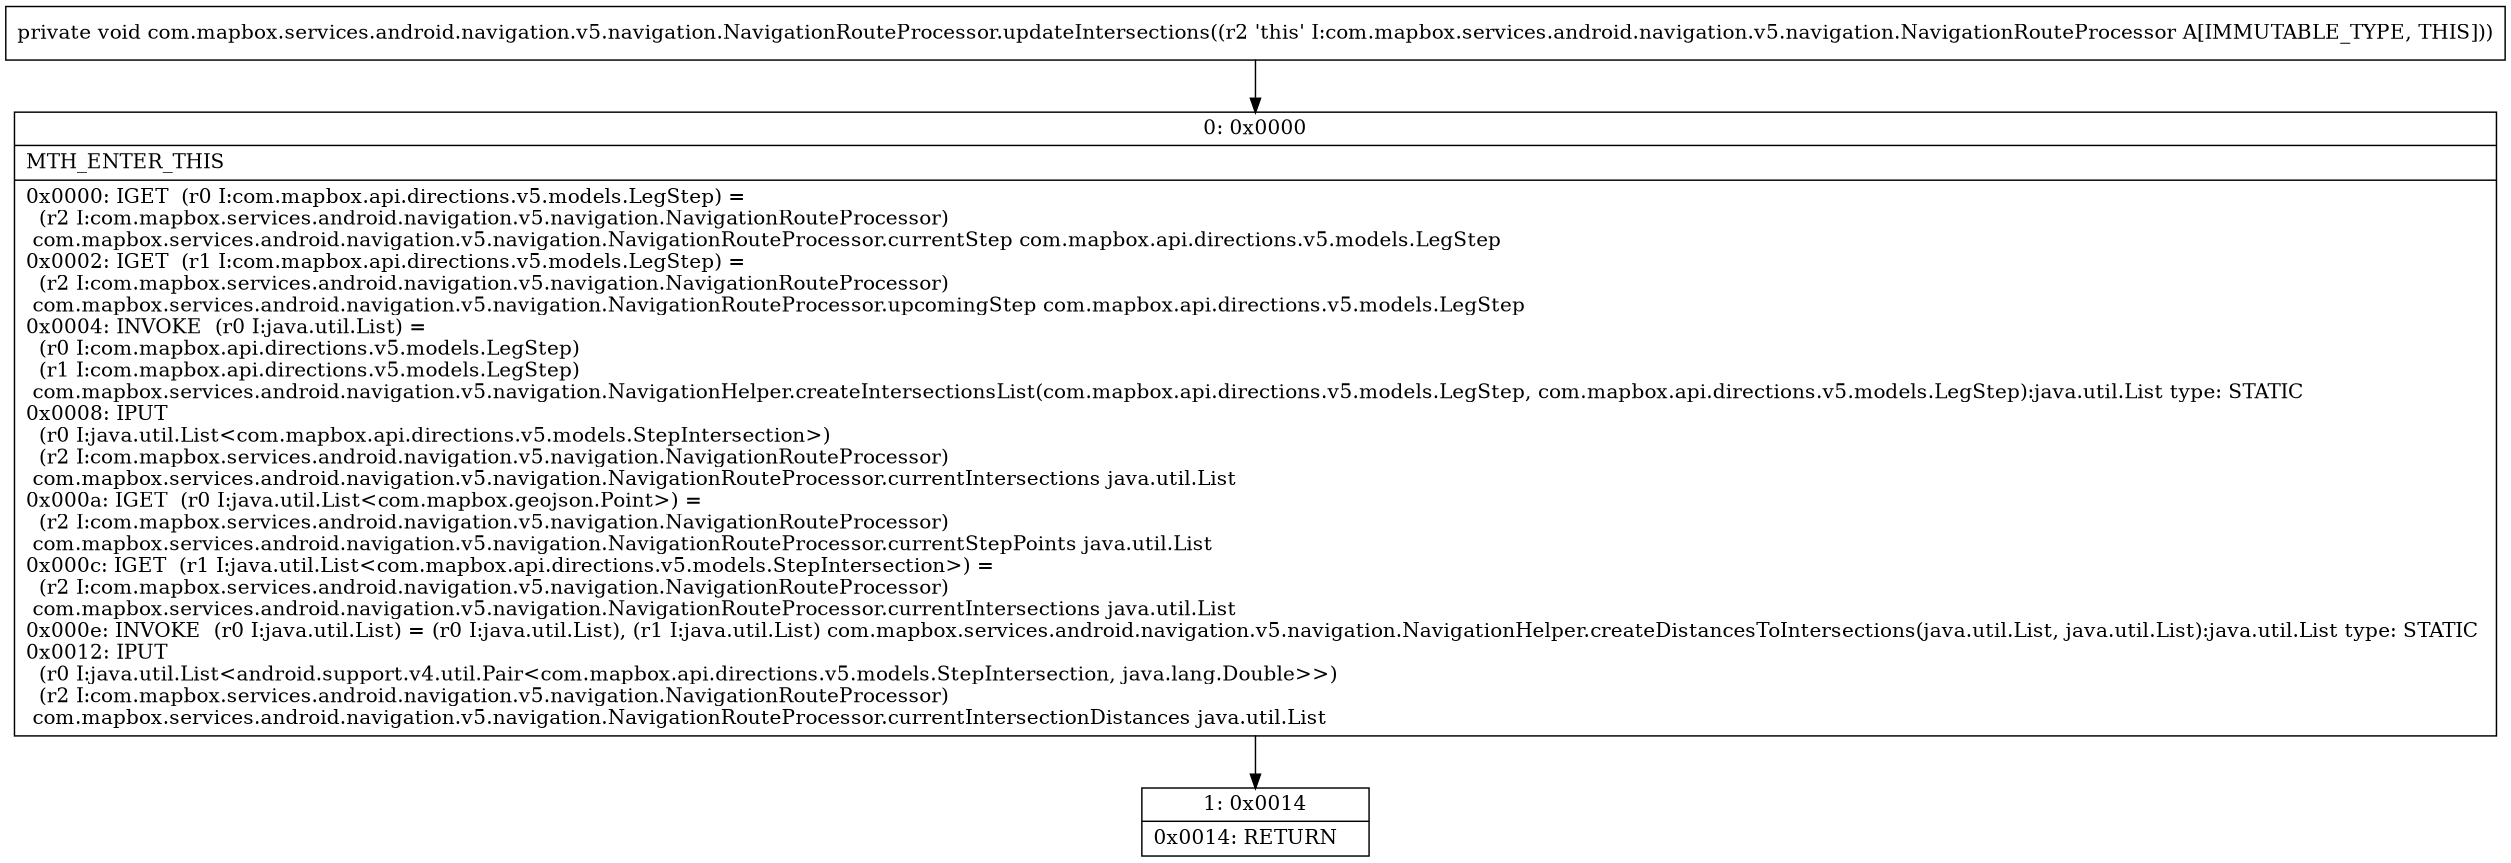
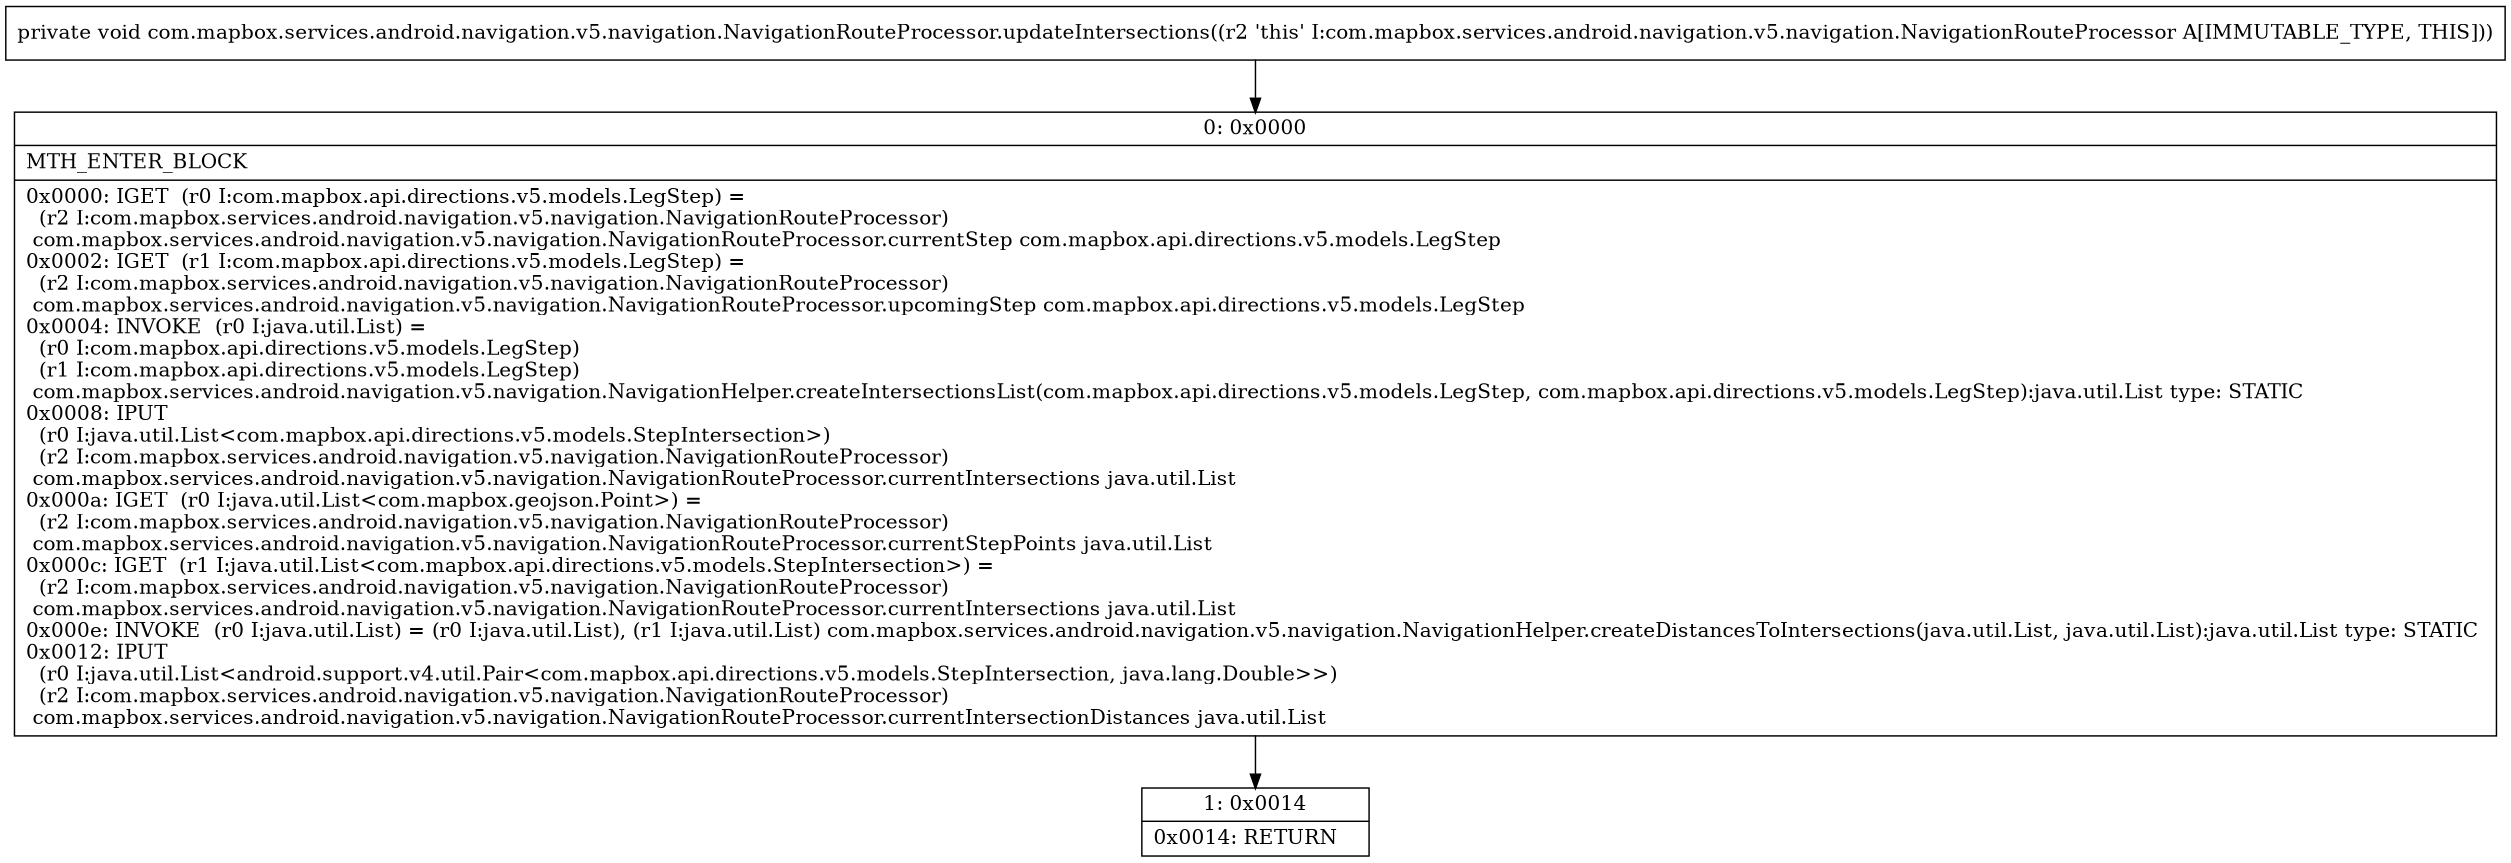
(126, 162) -> (137, 162)
